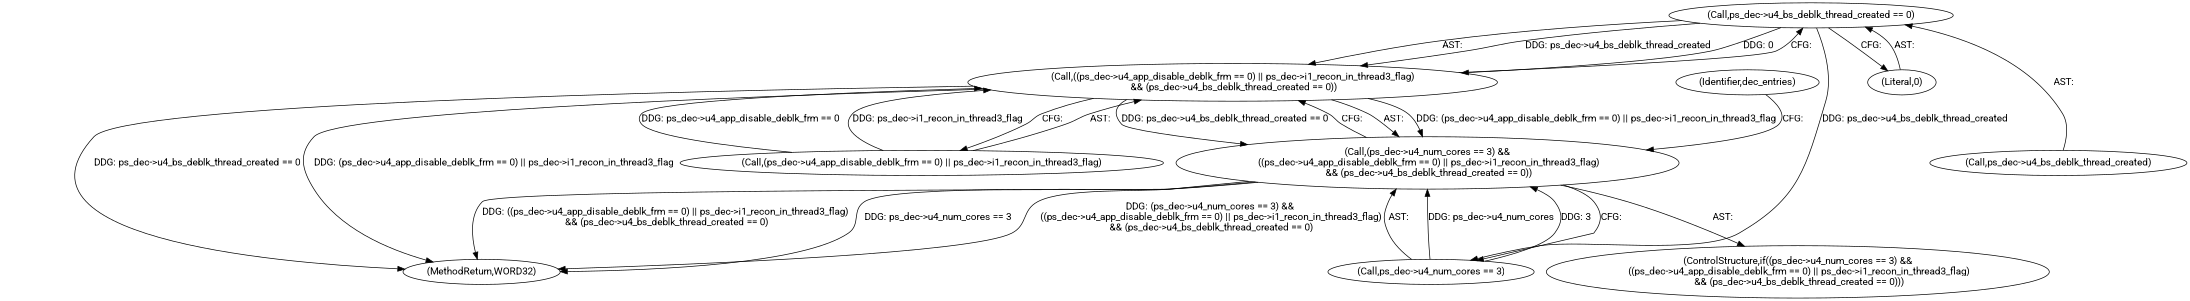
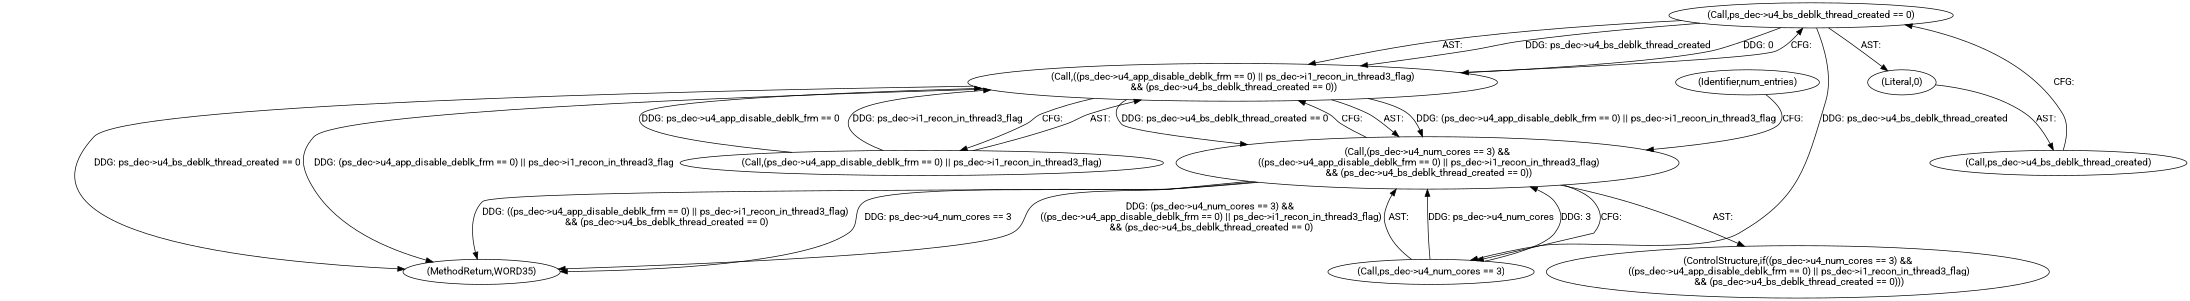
(1873, 46) -> (1873, 46)
(1891, 46) -> (2001, 100)
(1748, 82) -> (1748, 82)
(2065, 82) -> (2065, 82)
(482, 272) -> (482, 272)
